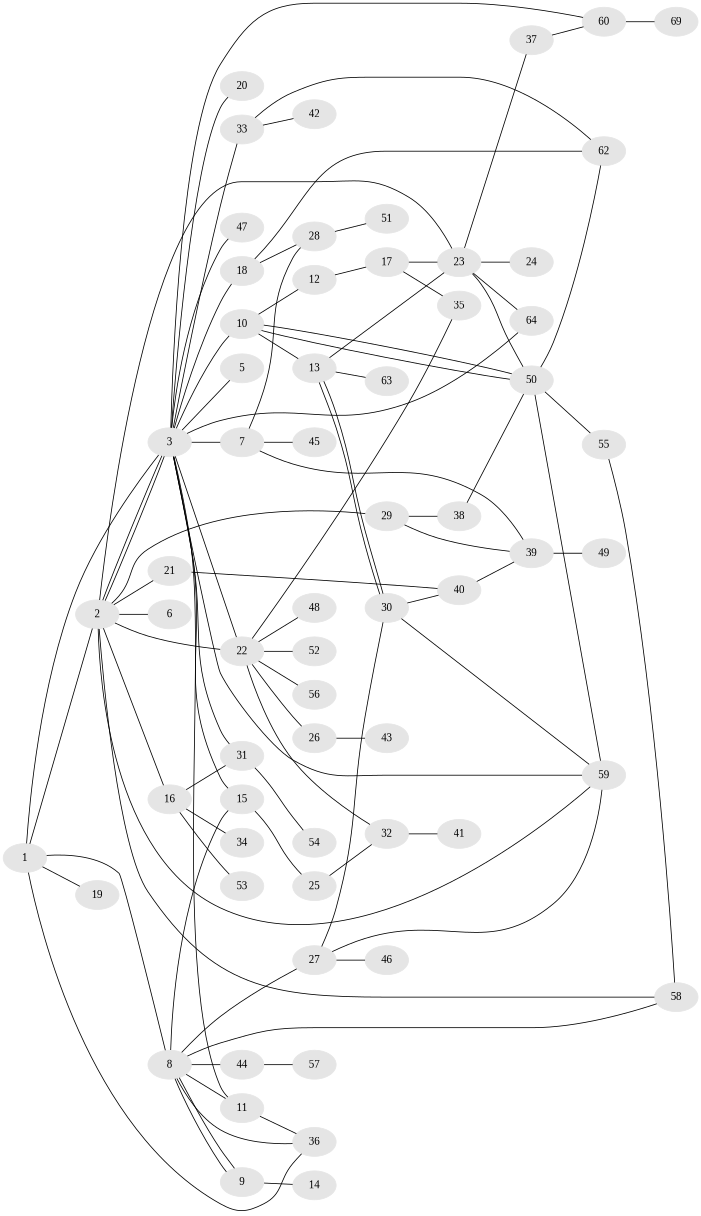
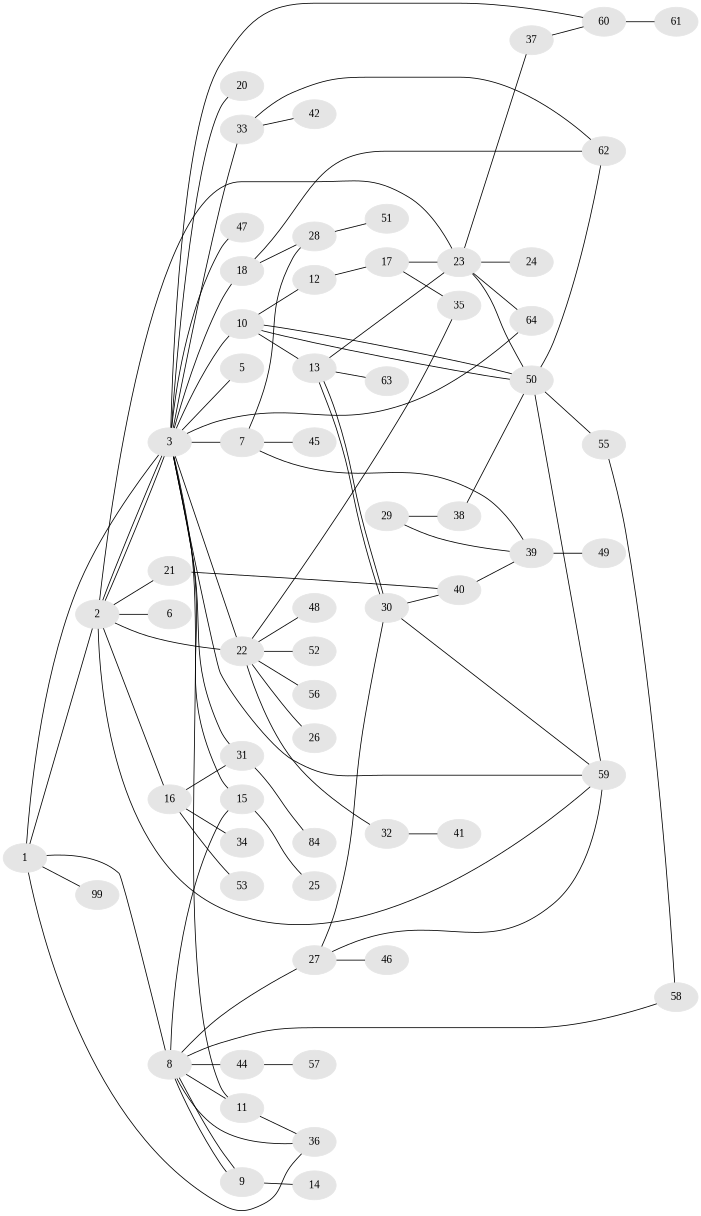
(676, 22) -> (676, 22)
(221, 520) -> none
(387, 738) -> none
(314, 843) -> (314, 843)
(353, 858) -> none
(97, 895) -> (97, 895)
(250, 981) -> none
